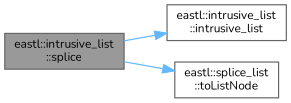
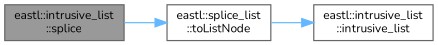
(140, 38) -> (286, 23)
